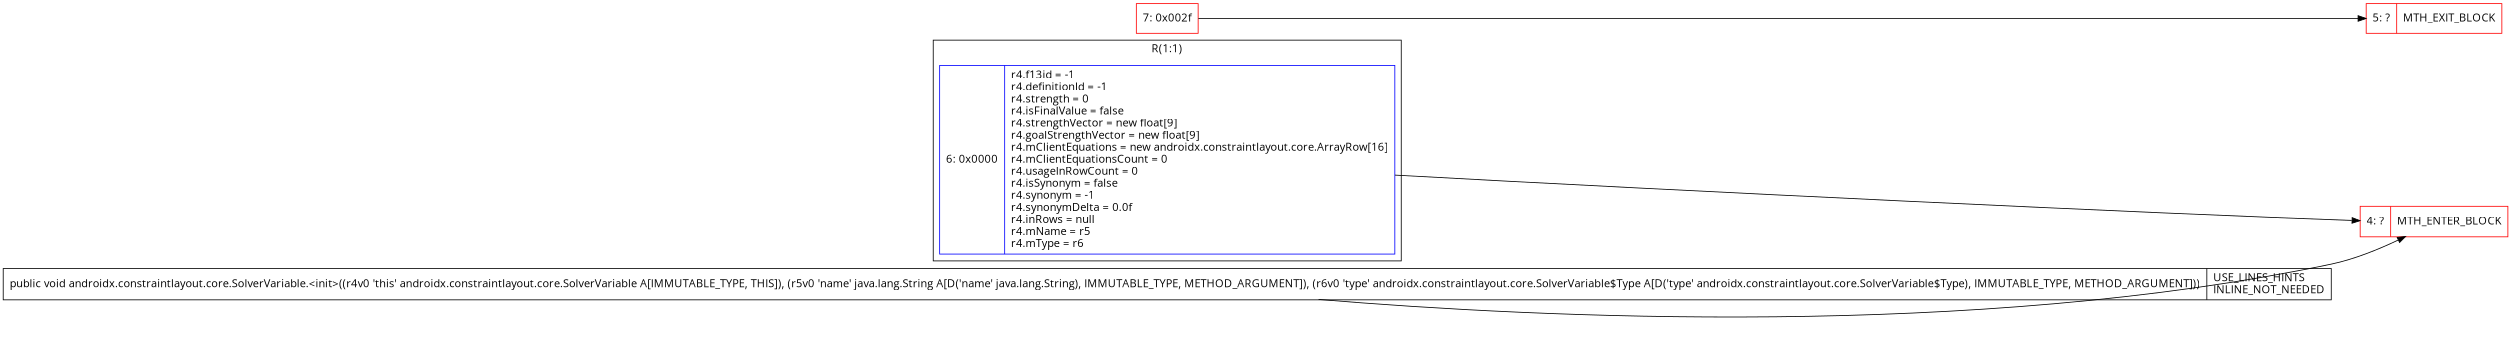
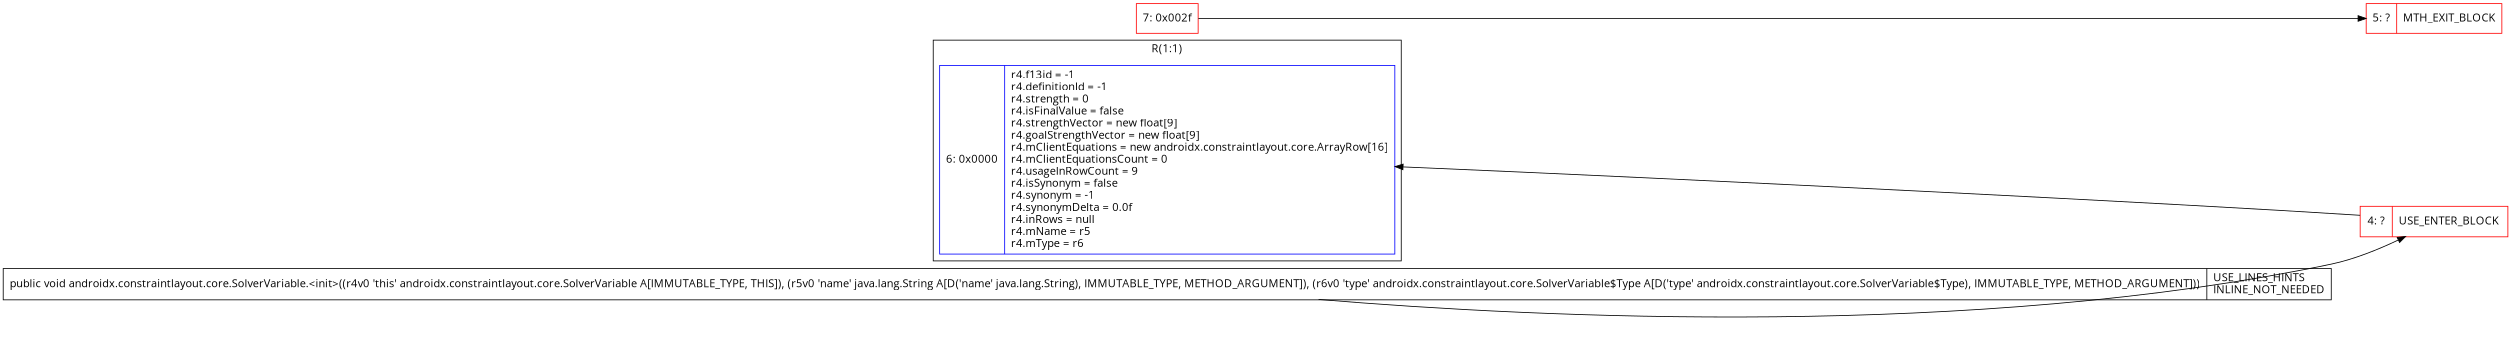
(1075, 171) -> (1075, 171)
(1873, 200) -> (1882, 189)
(2449, 221) -> (2449, 221)
